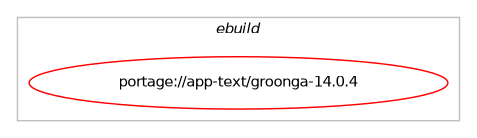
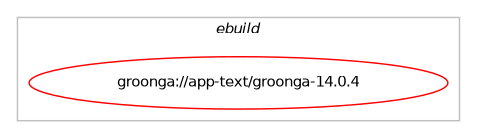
(238, 83) -> (238, 83)
